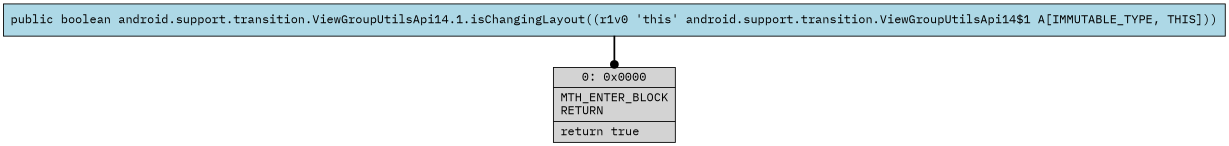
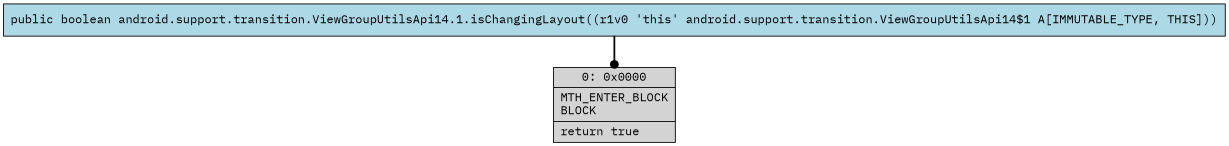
(582, 111) -> (579, 111)
